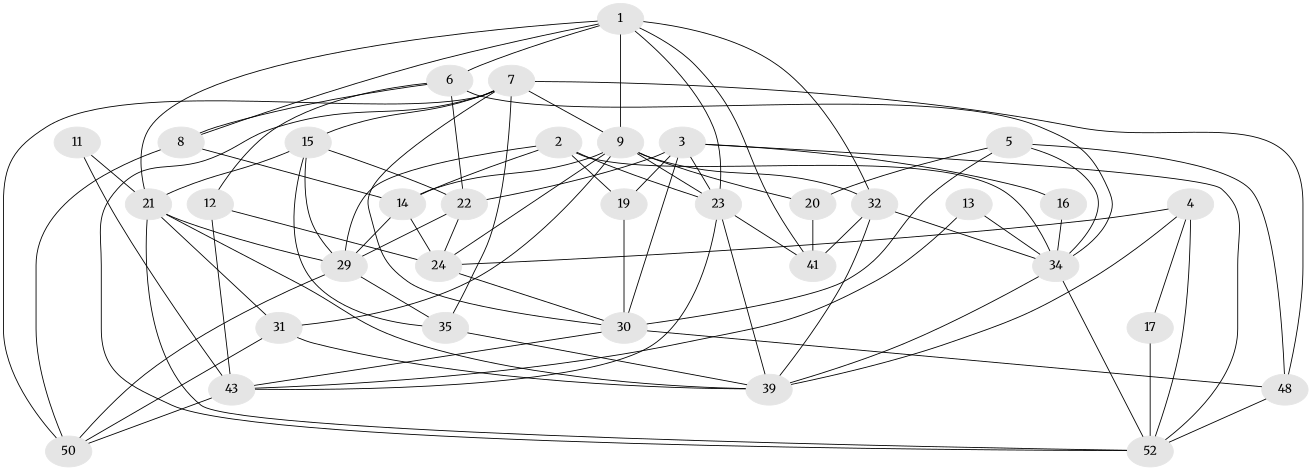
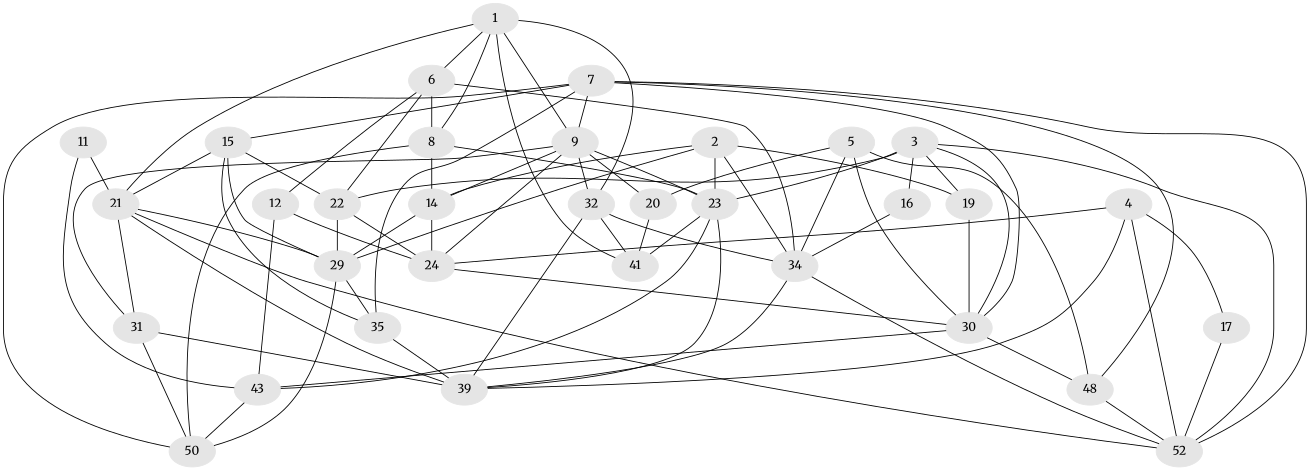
(698, 100) -> (589, 168)
(969, 204) -> none
